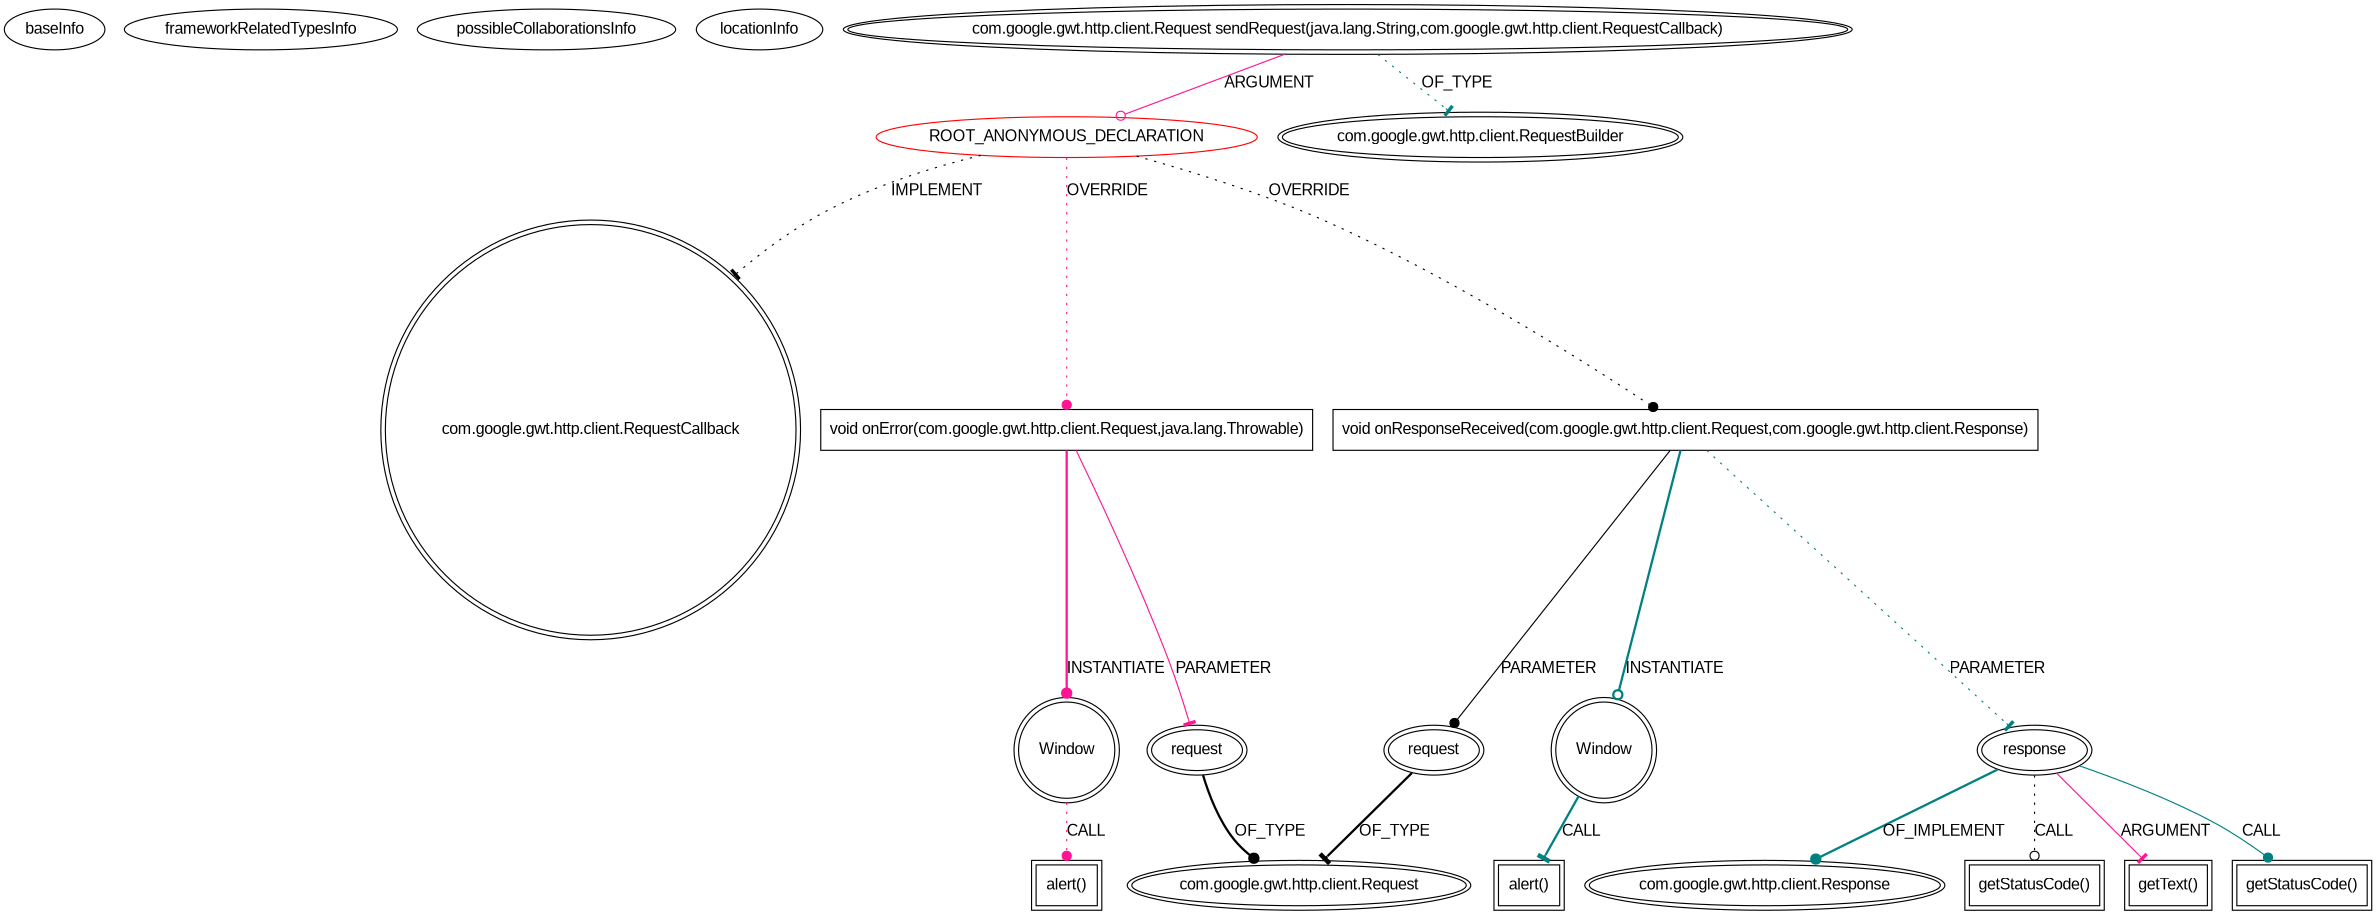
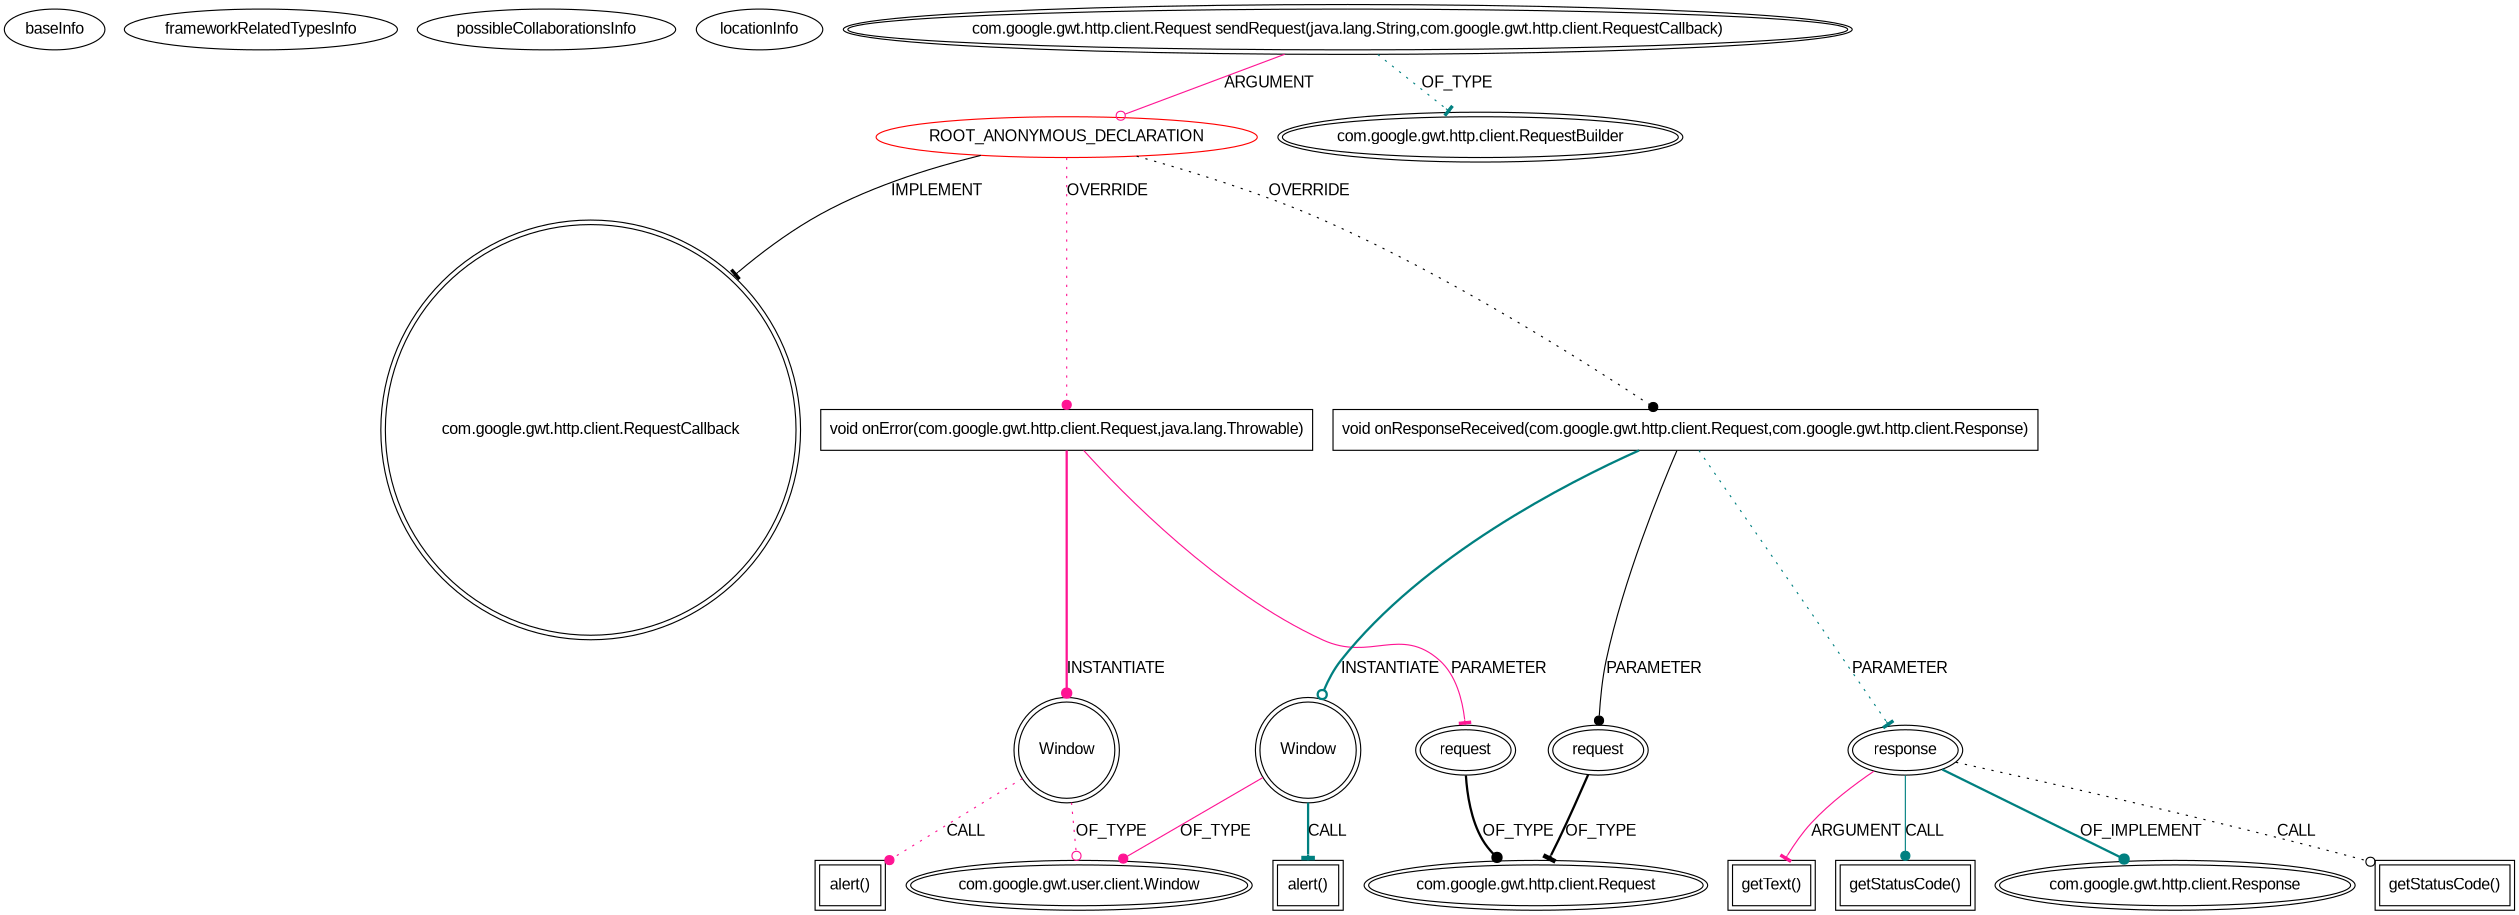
(852, 198) -> (852, 198)
none -> (1079, 885)
